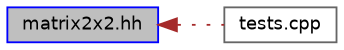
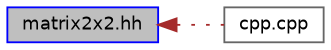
(280, 25) -> (274, 25)
